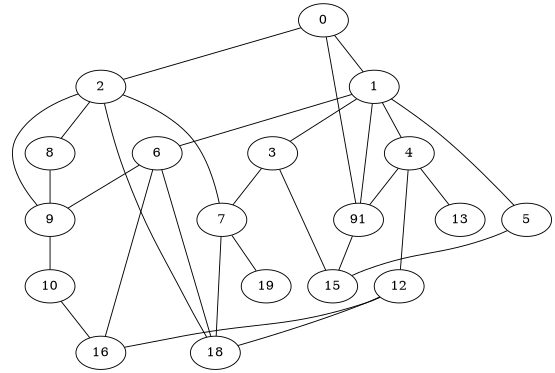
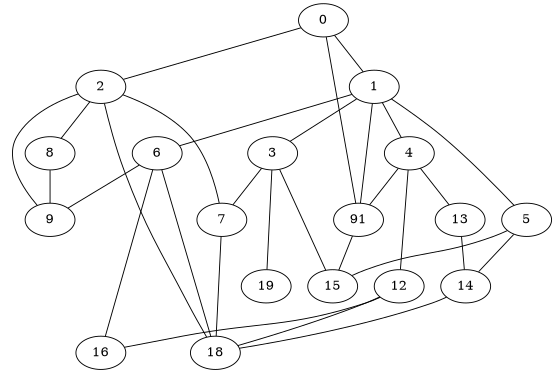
(244, 253) -> (269, 220)
(50, 286) -> none
none -> (466, 286)
